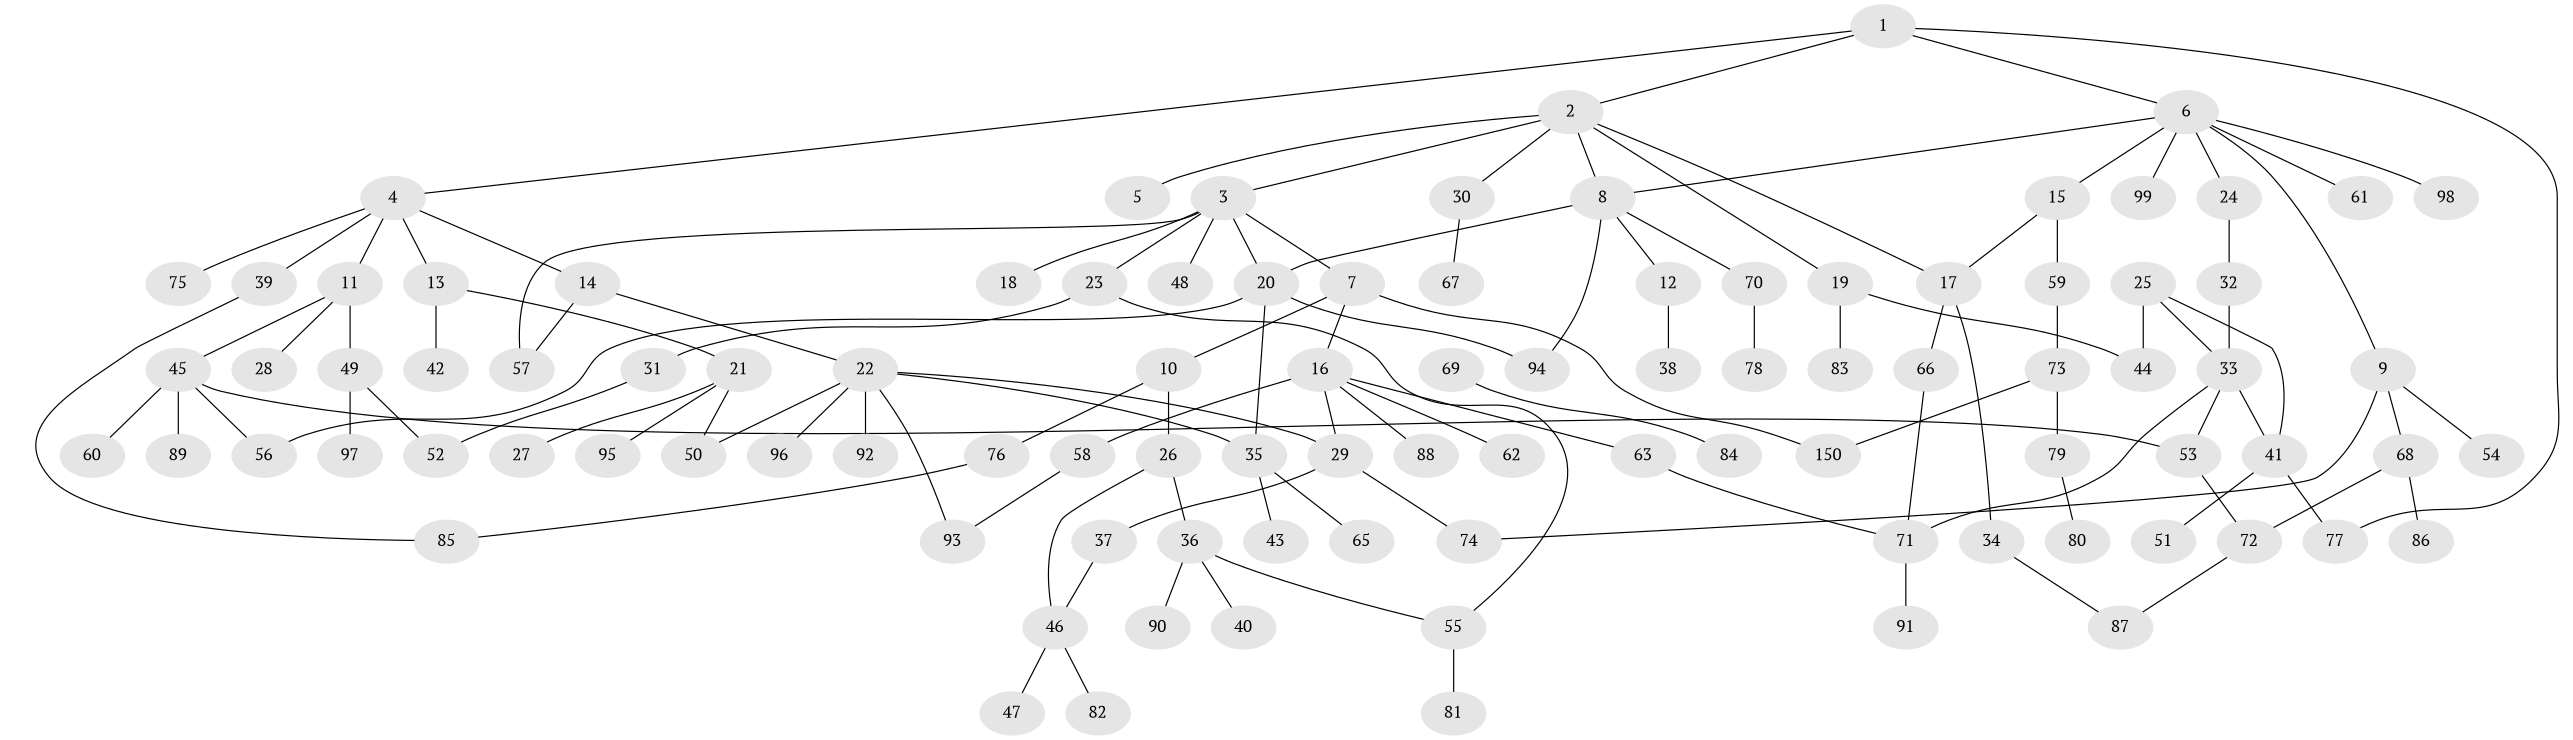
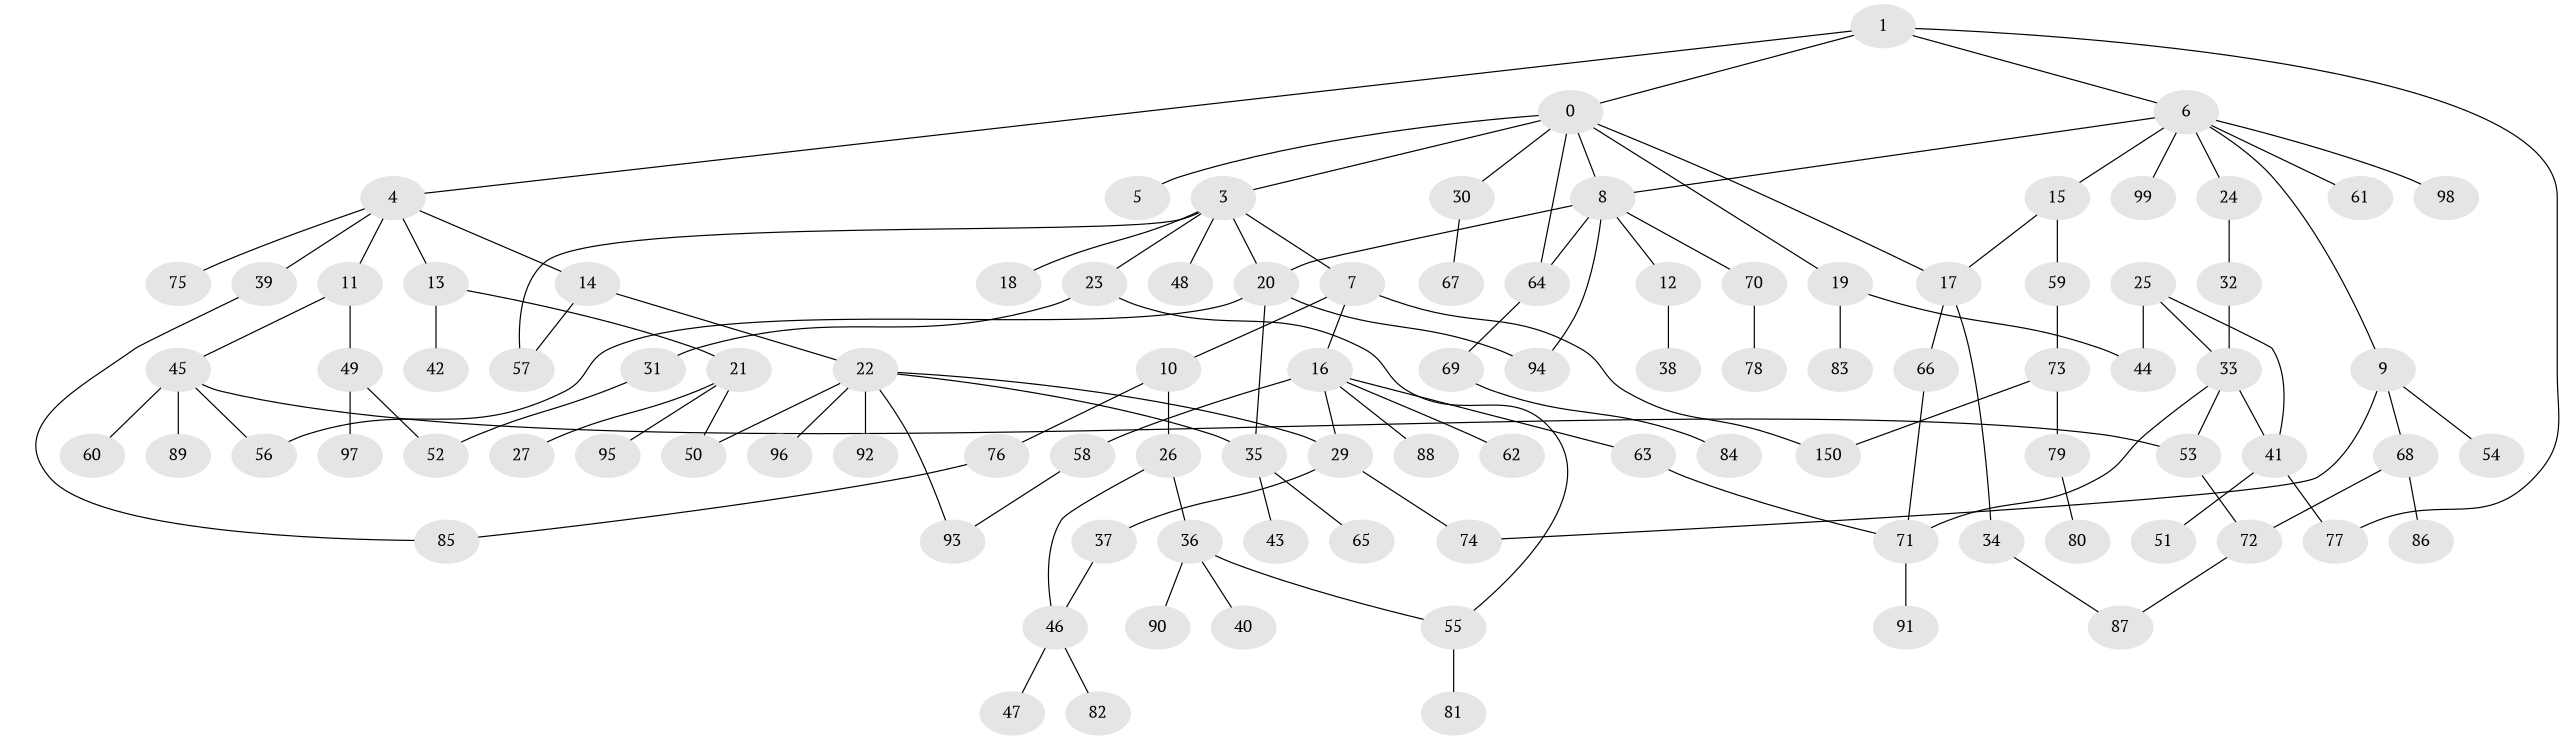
(1571, 112) -> (1571, 112)
none -> (1537, 284)
(264, 370) -> none
